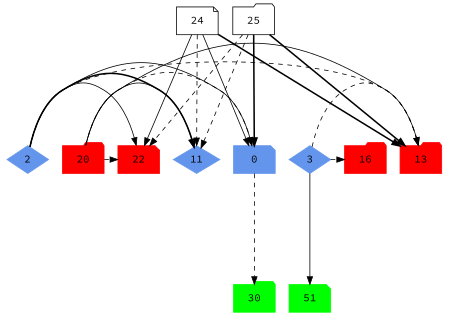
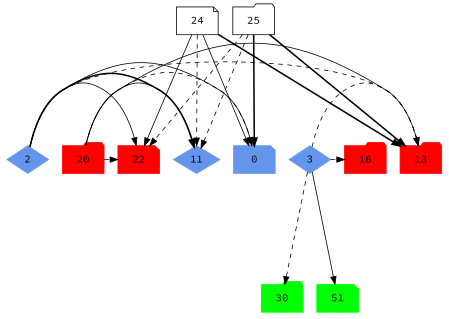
(254, 225) -> (297, 224)
